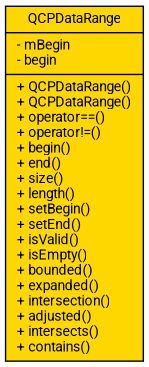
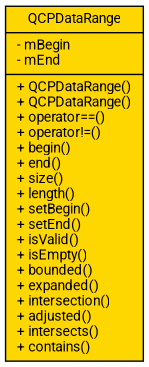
(37, 61) -> (39, 61)
